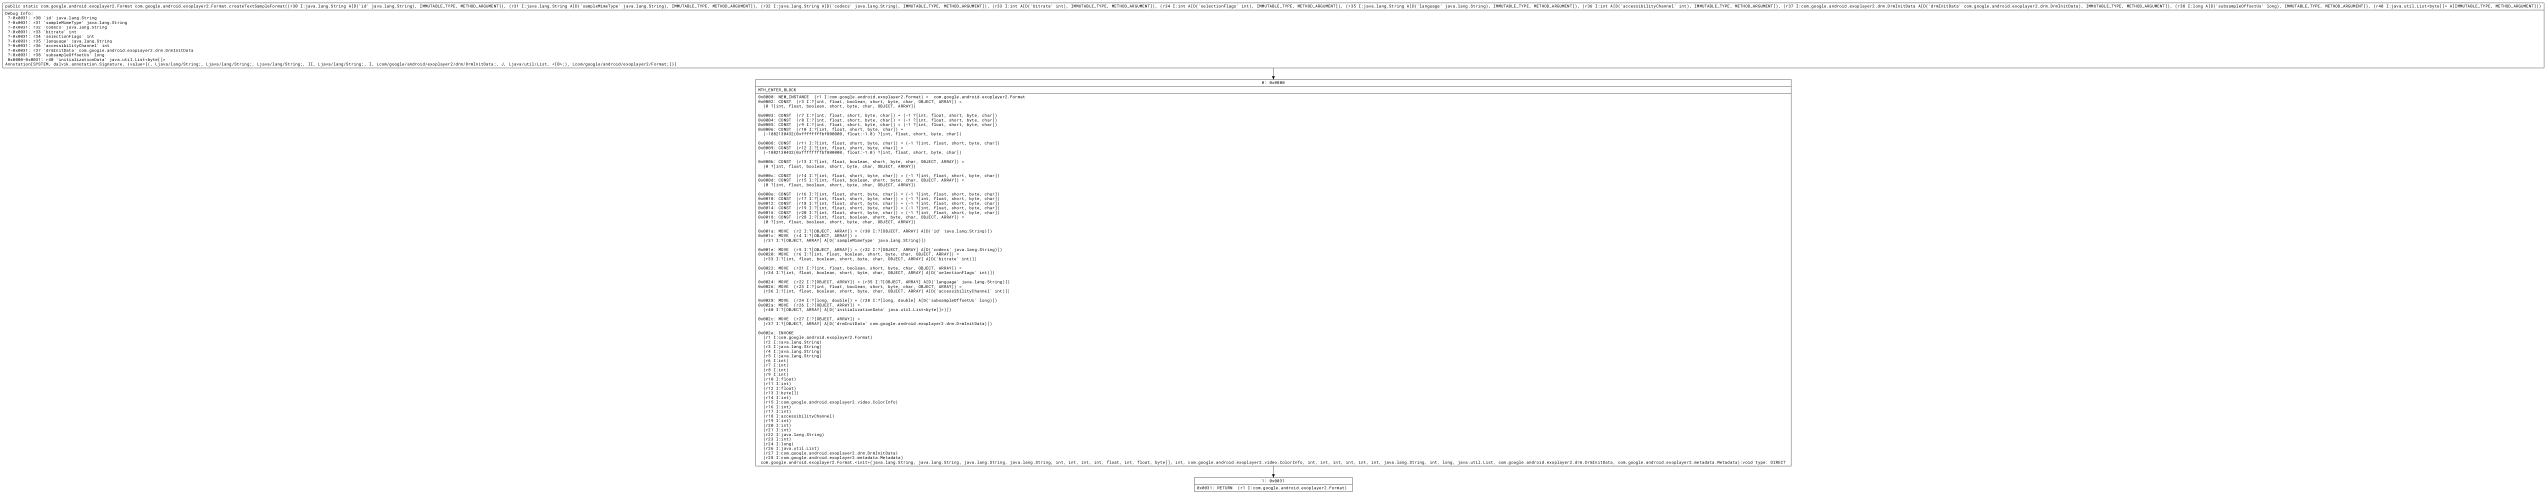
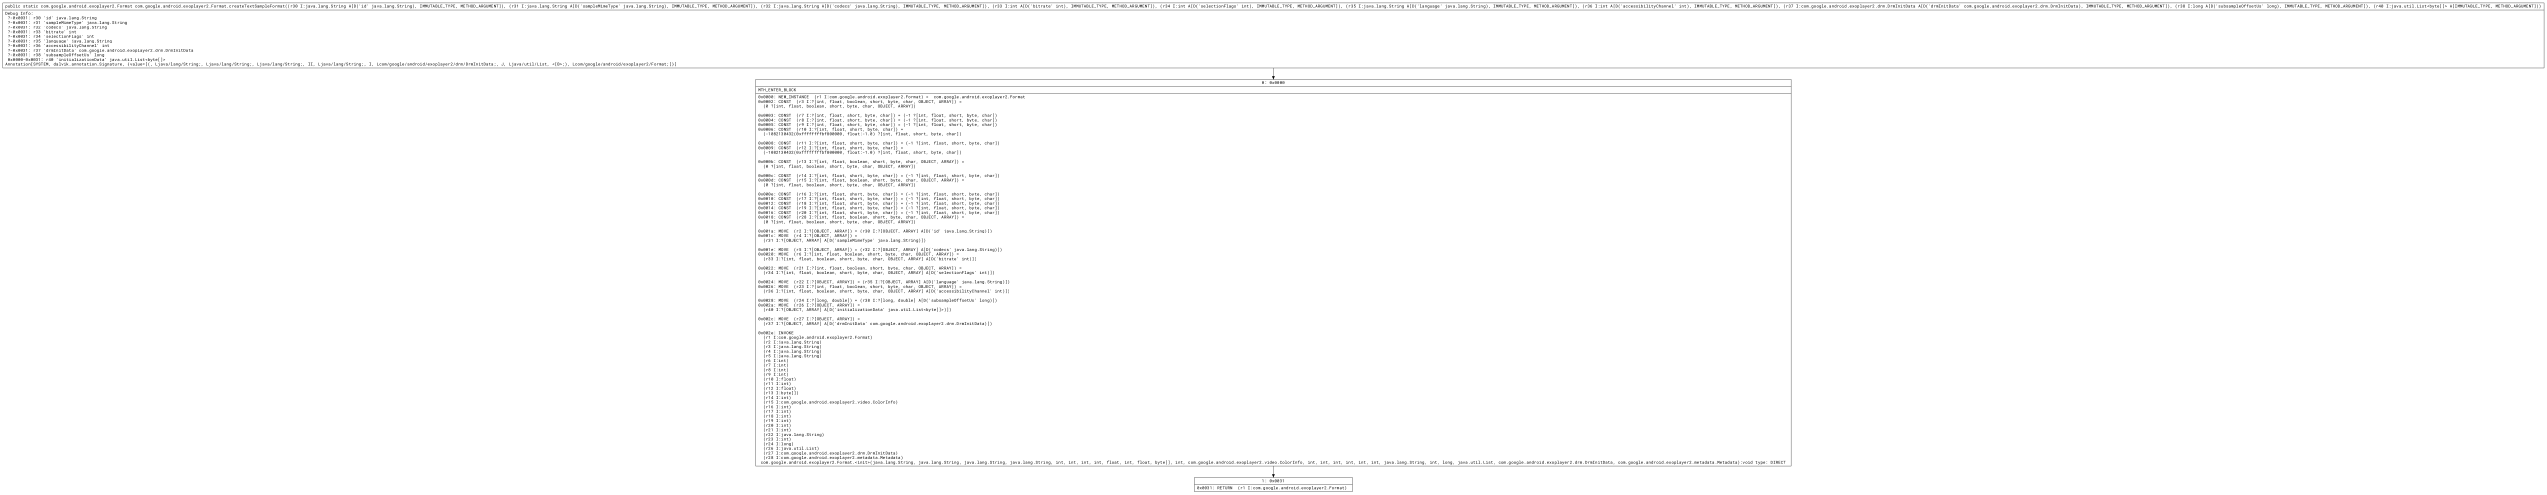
(796, 416) -> (775, 416)
